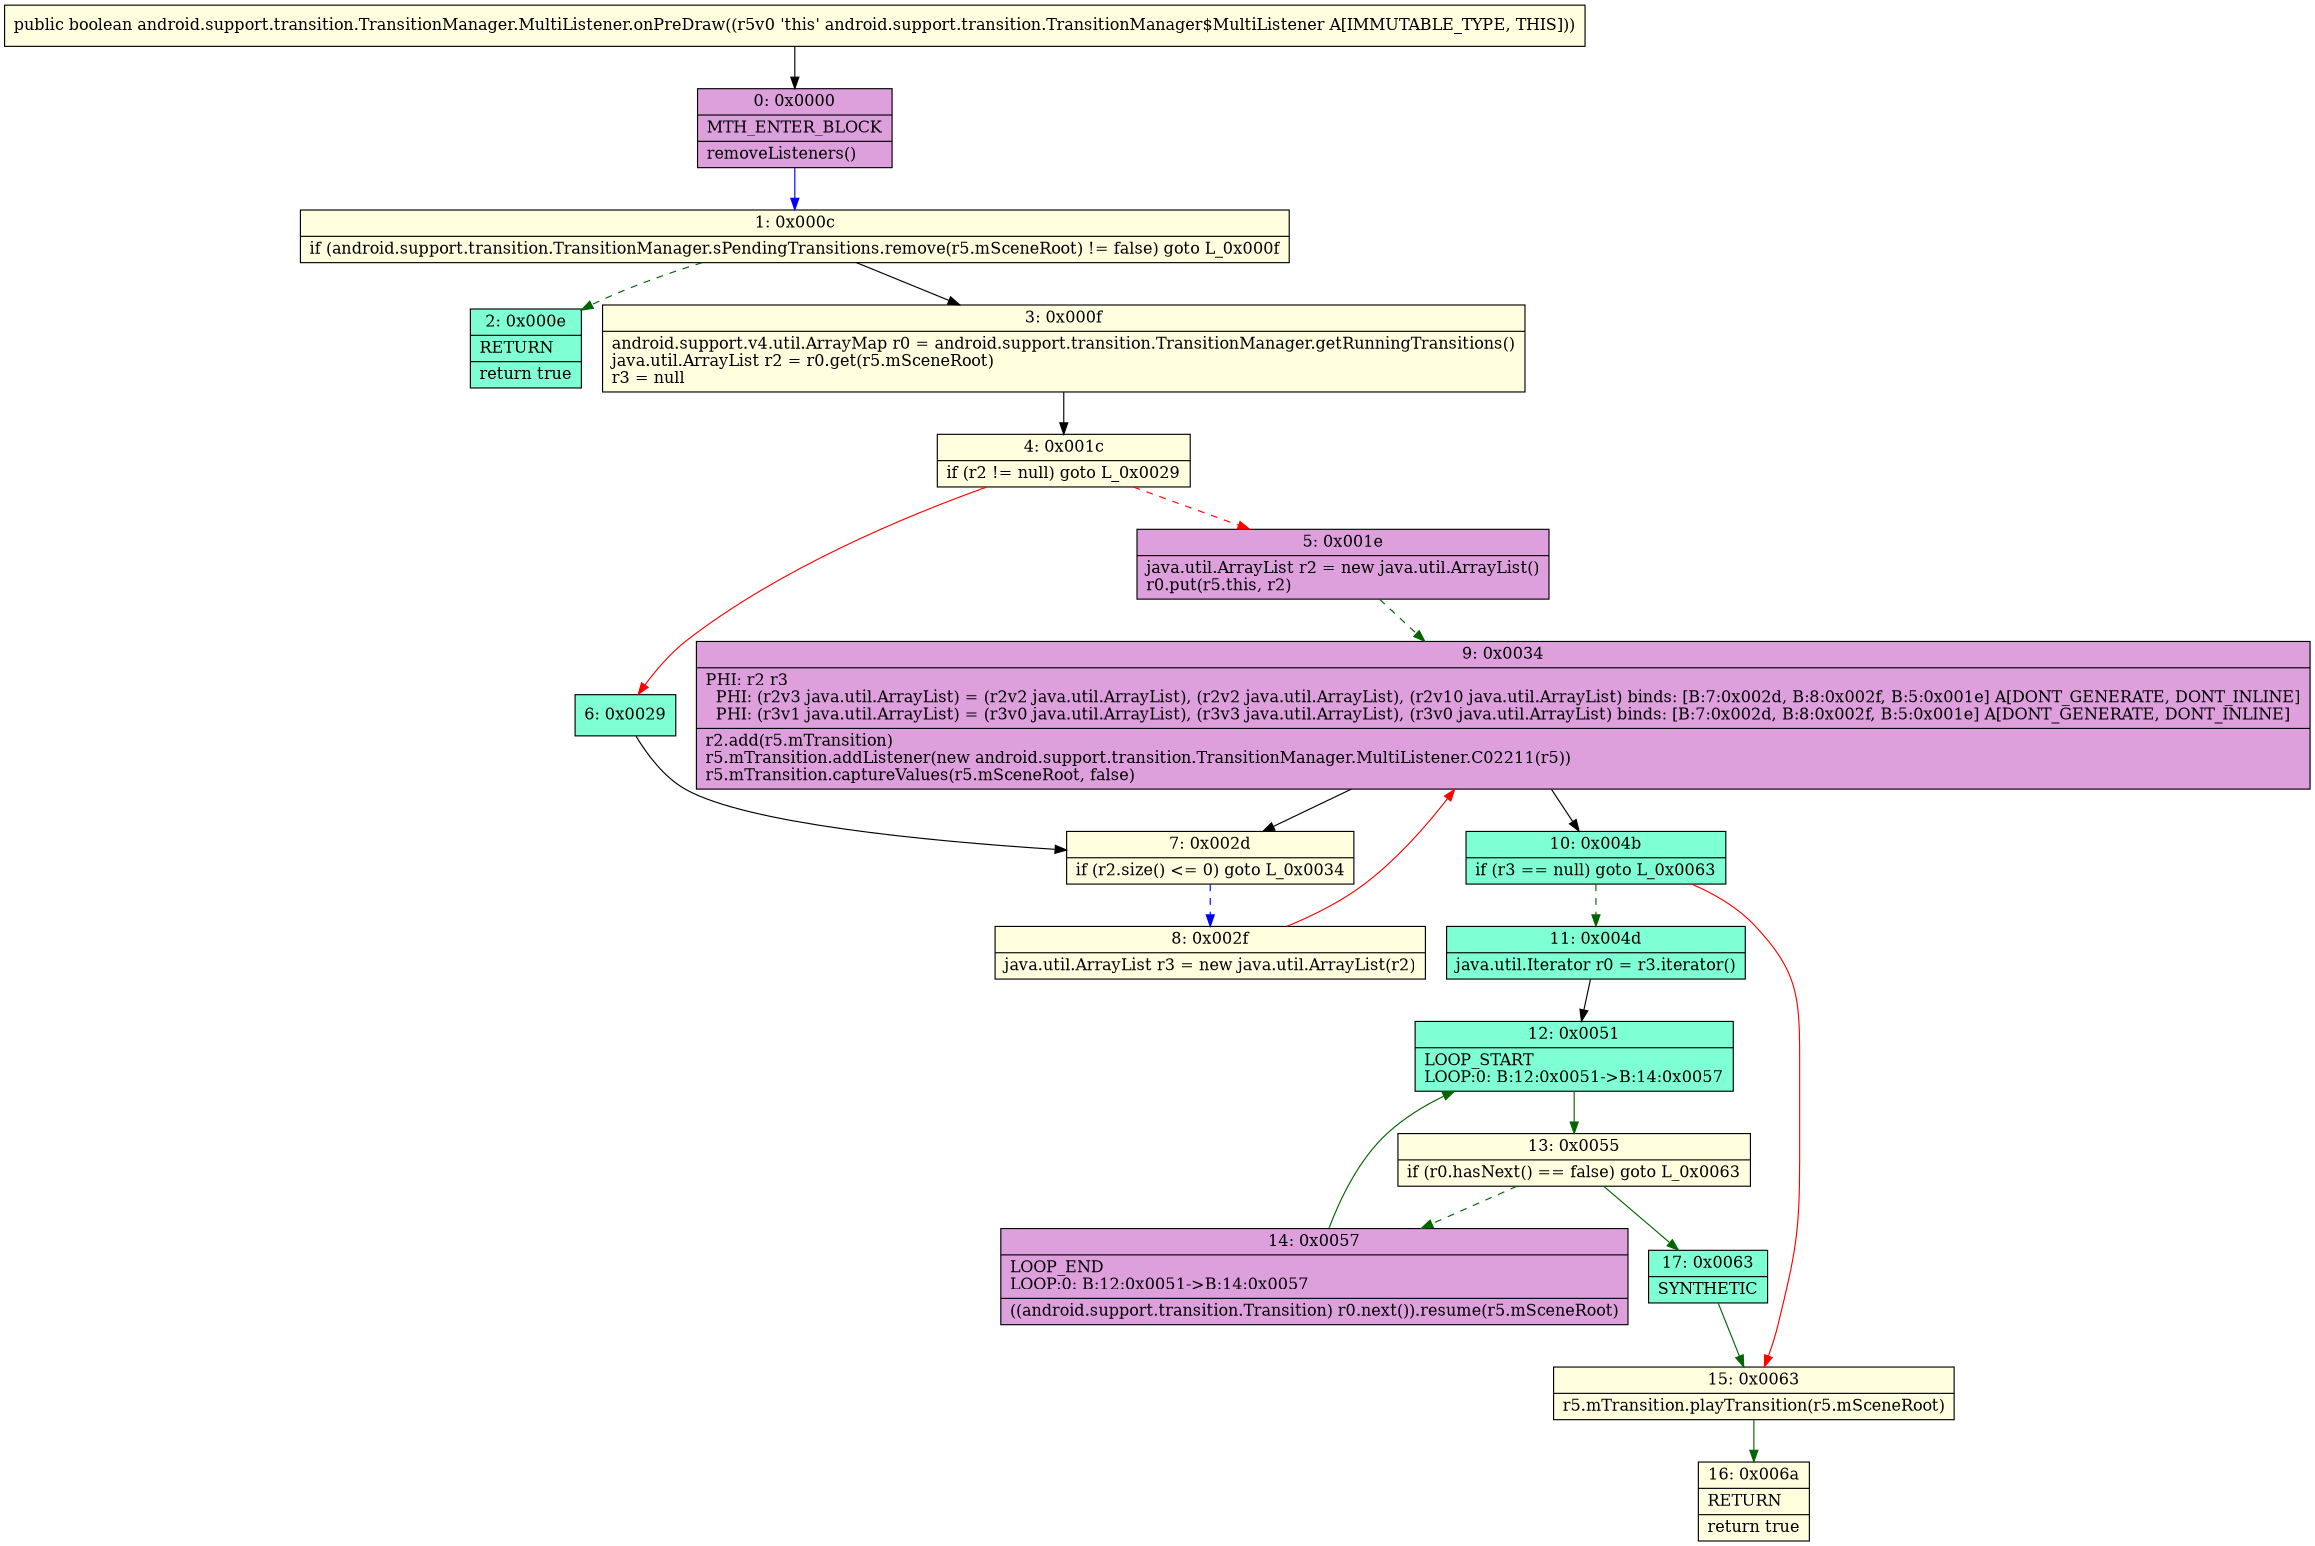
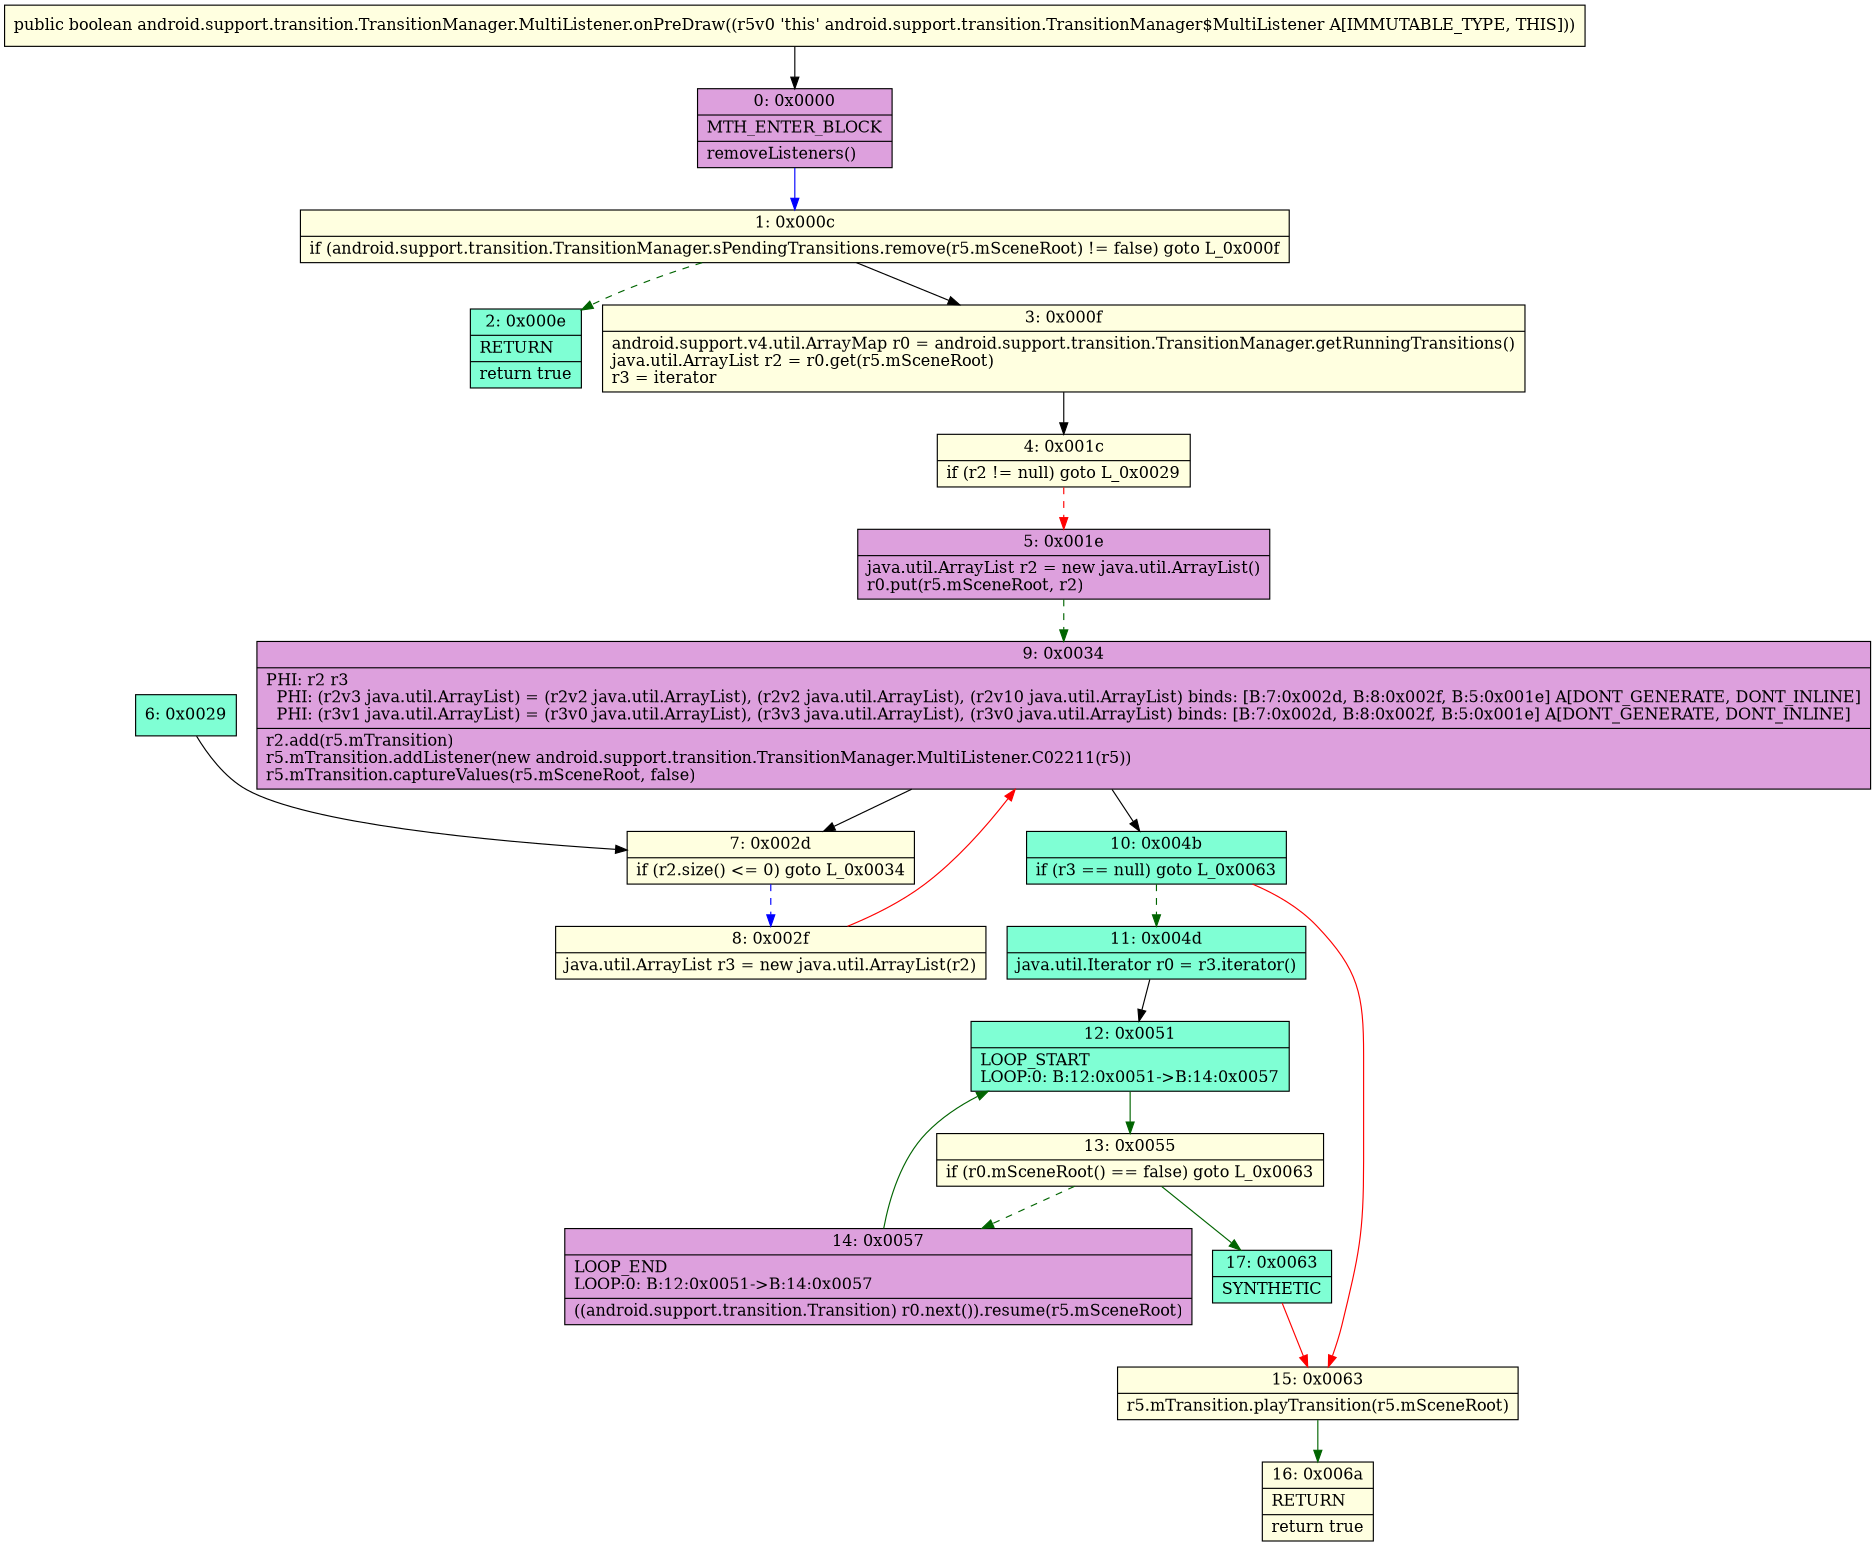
(648, 378) -> (664, 378)
(804, 567) -> none
(1219, 585) -> (976, 585)
(1574, 1172) -> (1130, 1172)
(1729, 1330) -> (1293, 1330)
